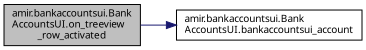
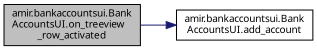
(269, 25) -> (245, 25)
